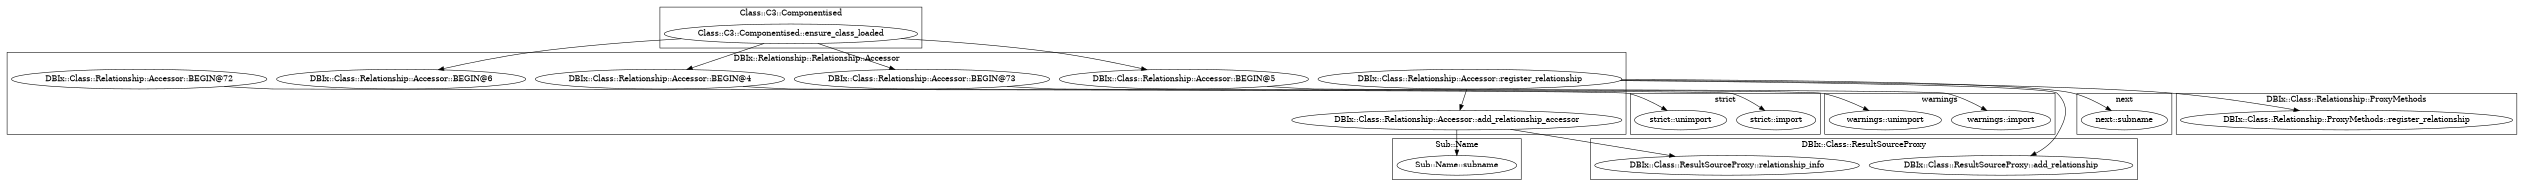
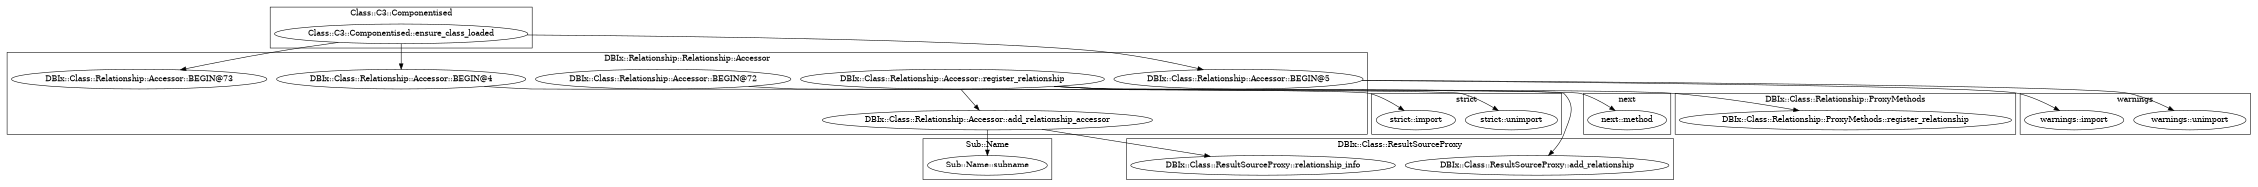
(401, 79) -> none
(1437, 90) -> (1767, 84)
(2124, 120) -> (1627, 120)
